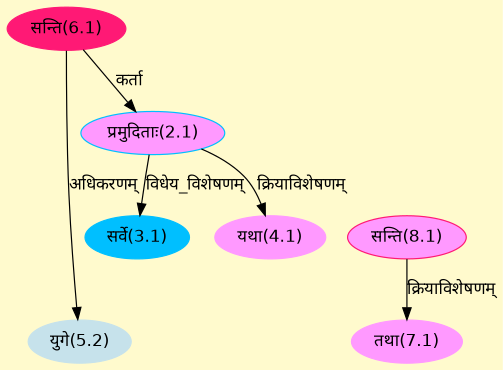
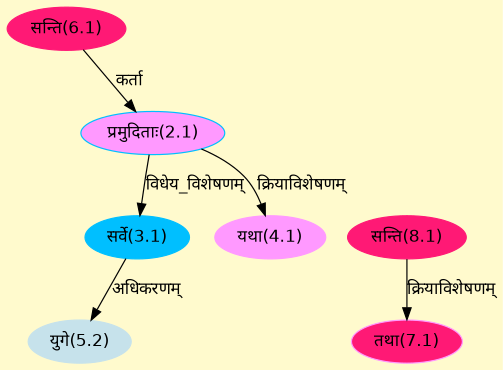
(68, 179) -> (112, 284)
(407, 237) -> (407, 237)
(407, 342) -> (407, 342)
